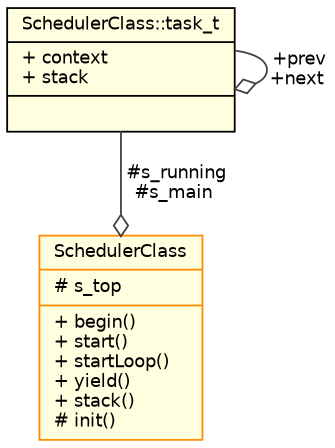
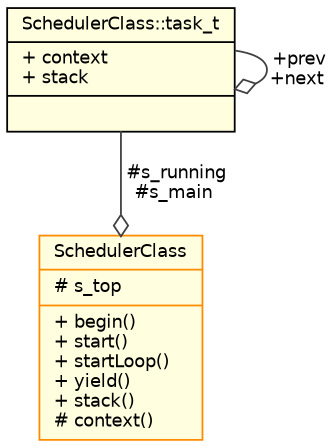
(85, 421) -> (104, 421)
